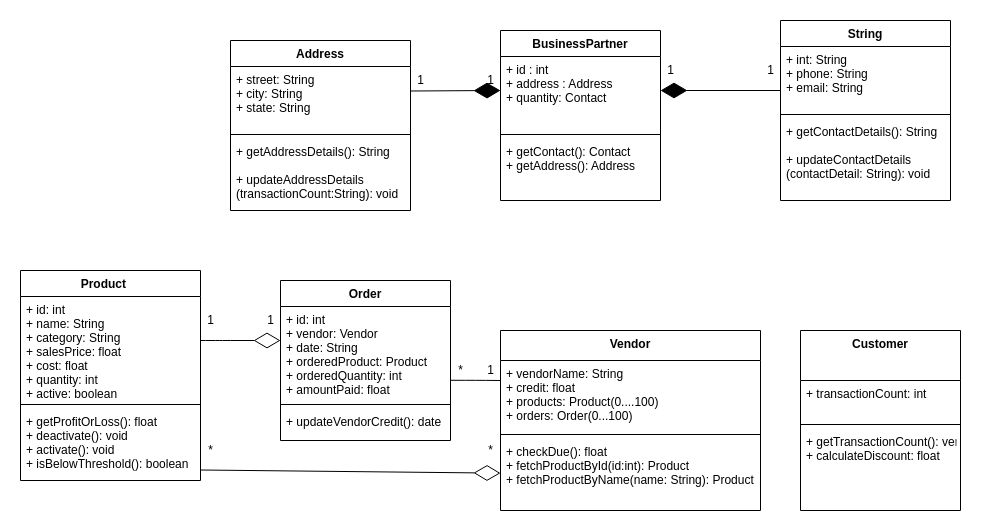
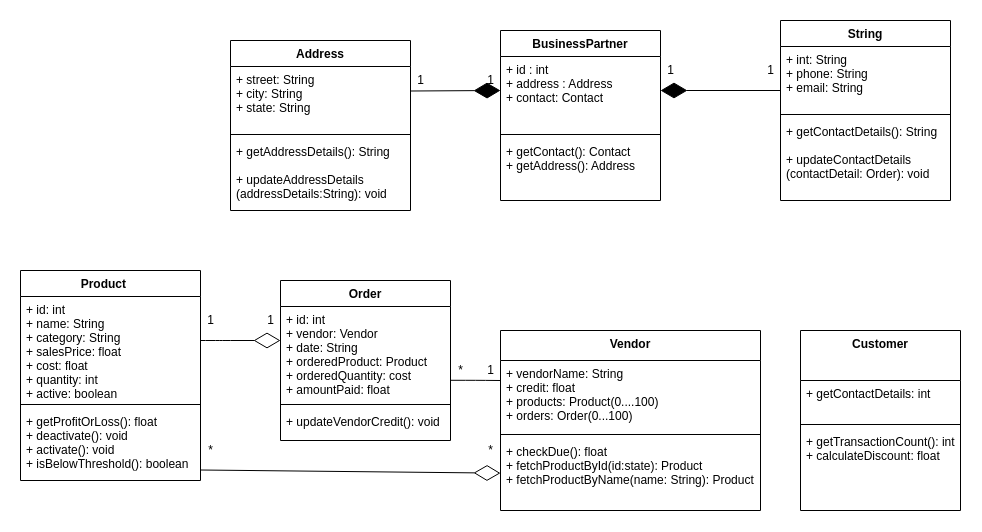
(530, 70) -> (530, 70)
(874, 132) -> (874, 132)
(324, 152) -> (324, 152)
(308, 320) -> (308, 320)
(875, 394) -> (877, 394)
(374, 422) -> (372, 422)
(904, 442) -> (892, 442)
(564, 452) -> (564, 452)
